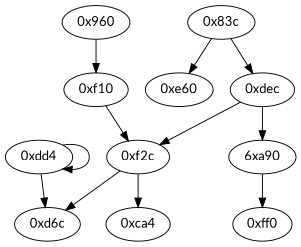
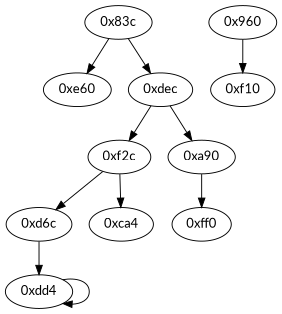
(115, 119) -> none
(262, 157) -> (202, 157)
(43, 186) -> (39, 253)
